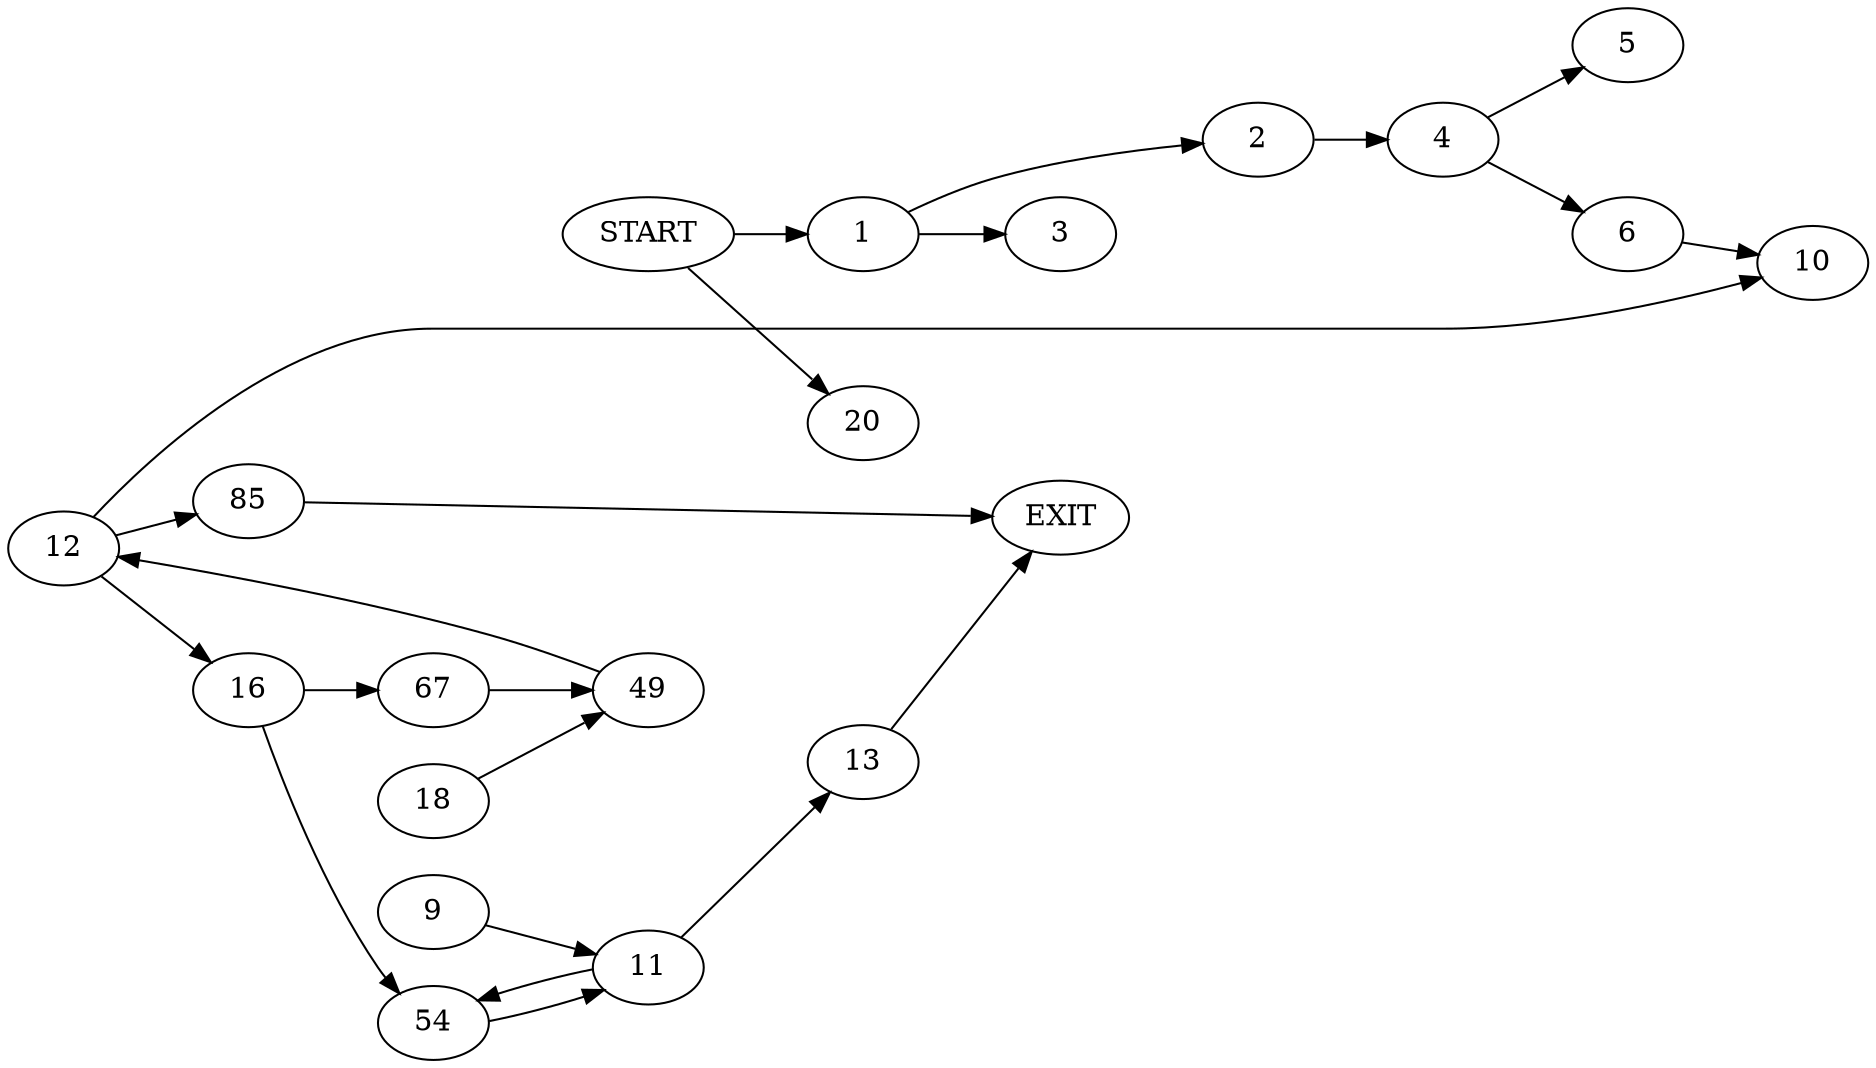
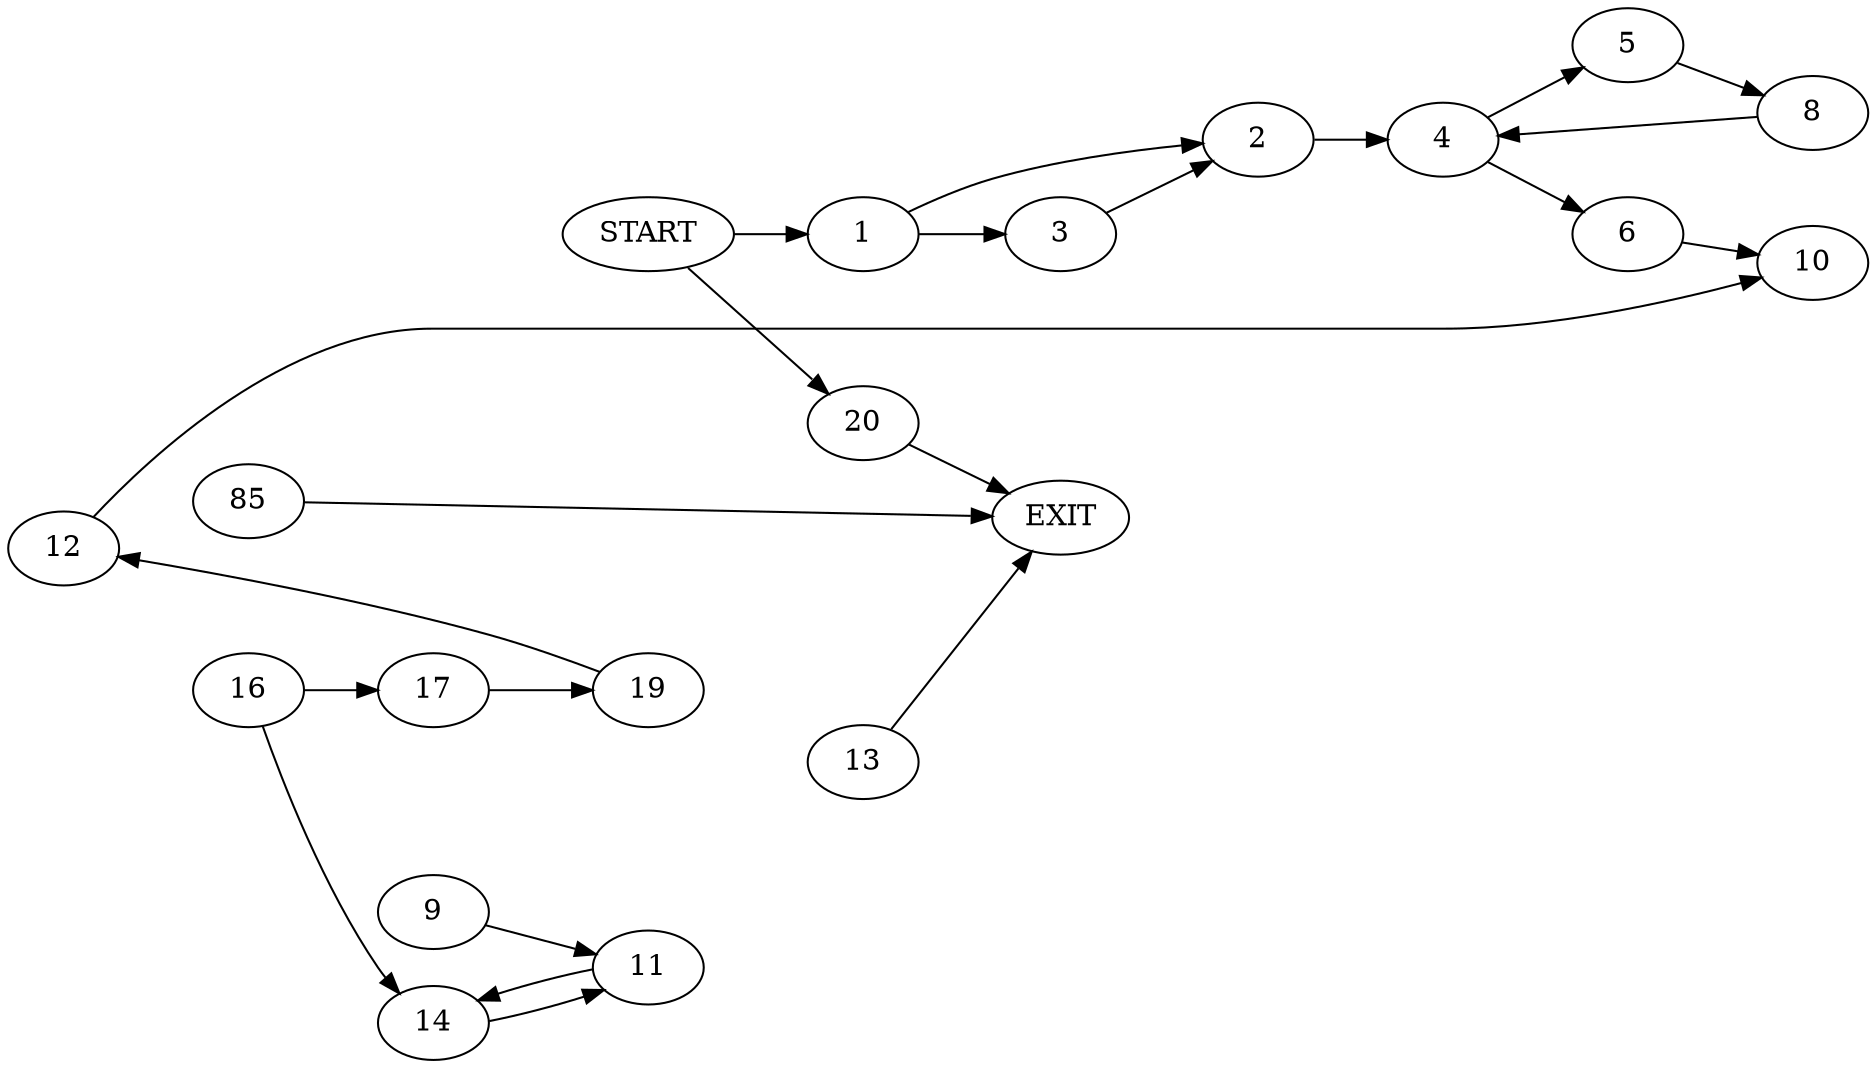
none -> (1813, 113)
none -> (1150, 191)
none -> (949, 464)
(146, 527) -> none
(148, 613) -> none
(433, 690) -> (433, 690)
(648, 690) -> (648, 690)
(433, 801) -> none
(748, 872) -> none
(433, 1023) -> (433, 1023)
